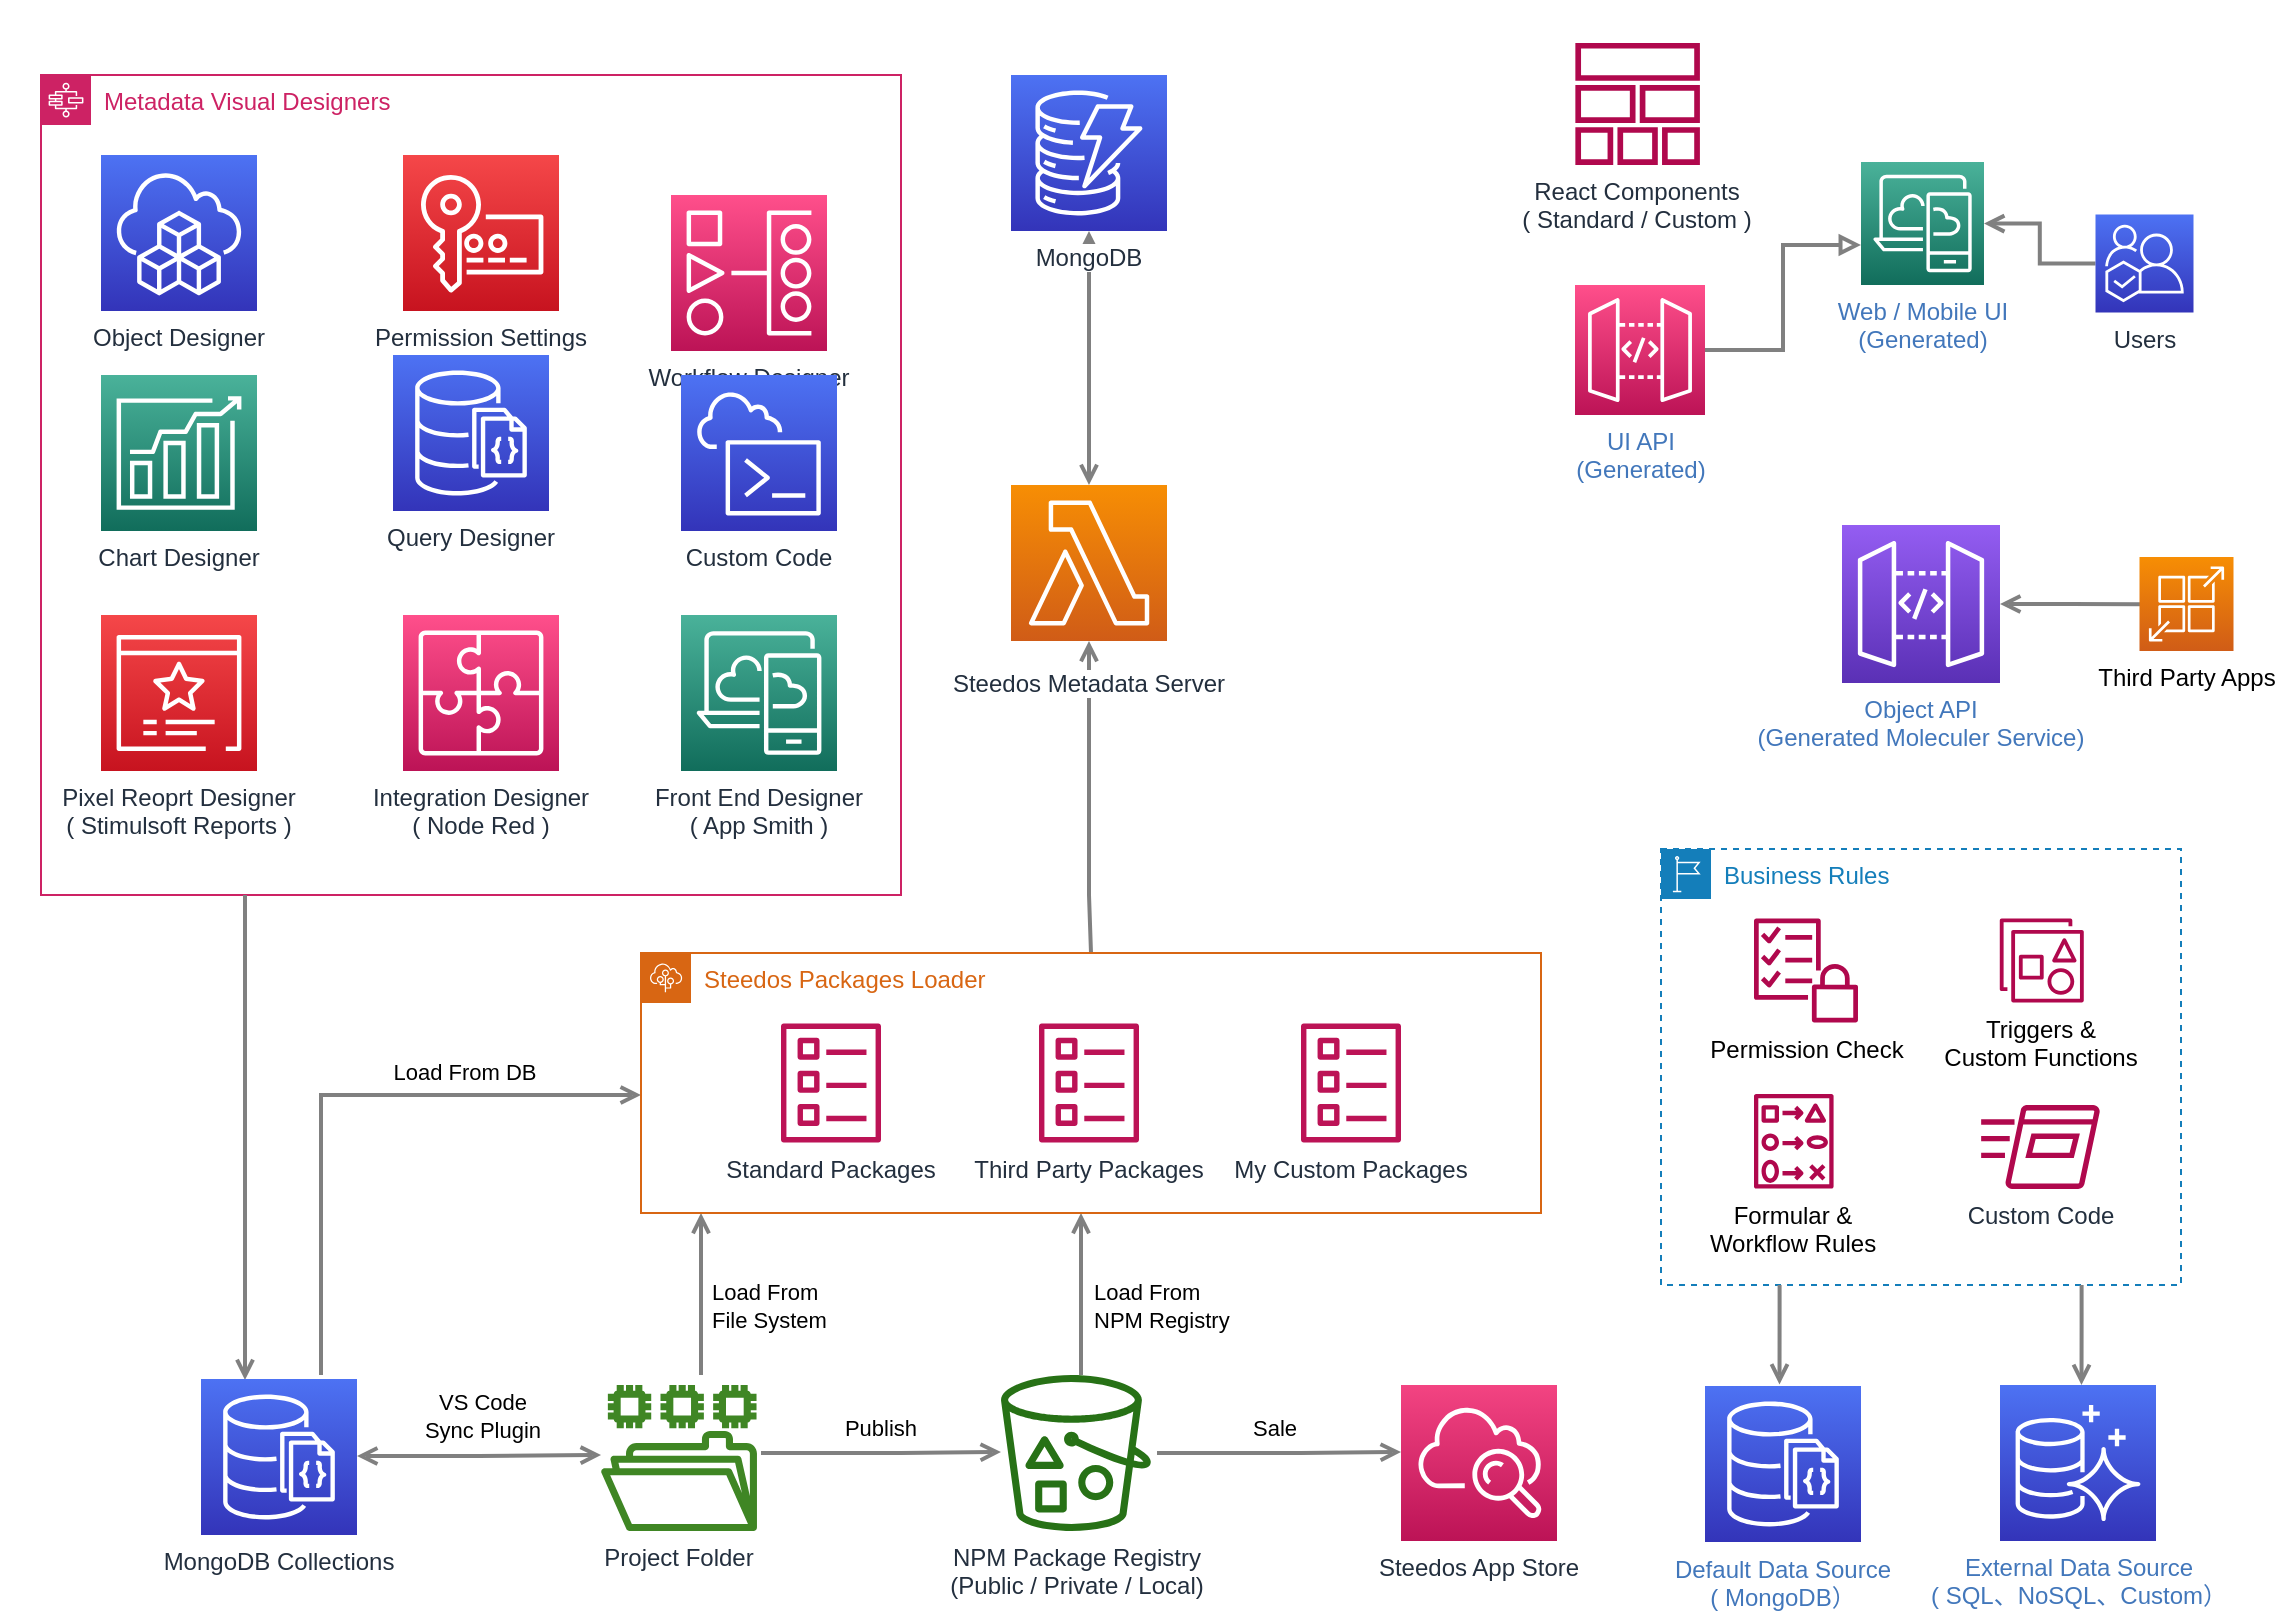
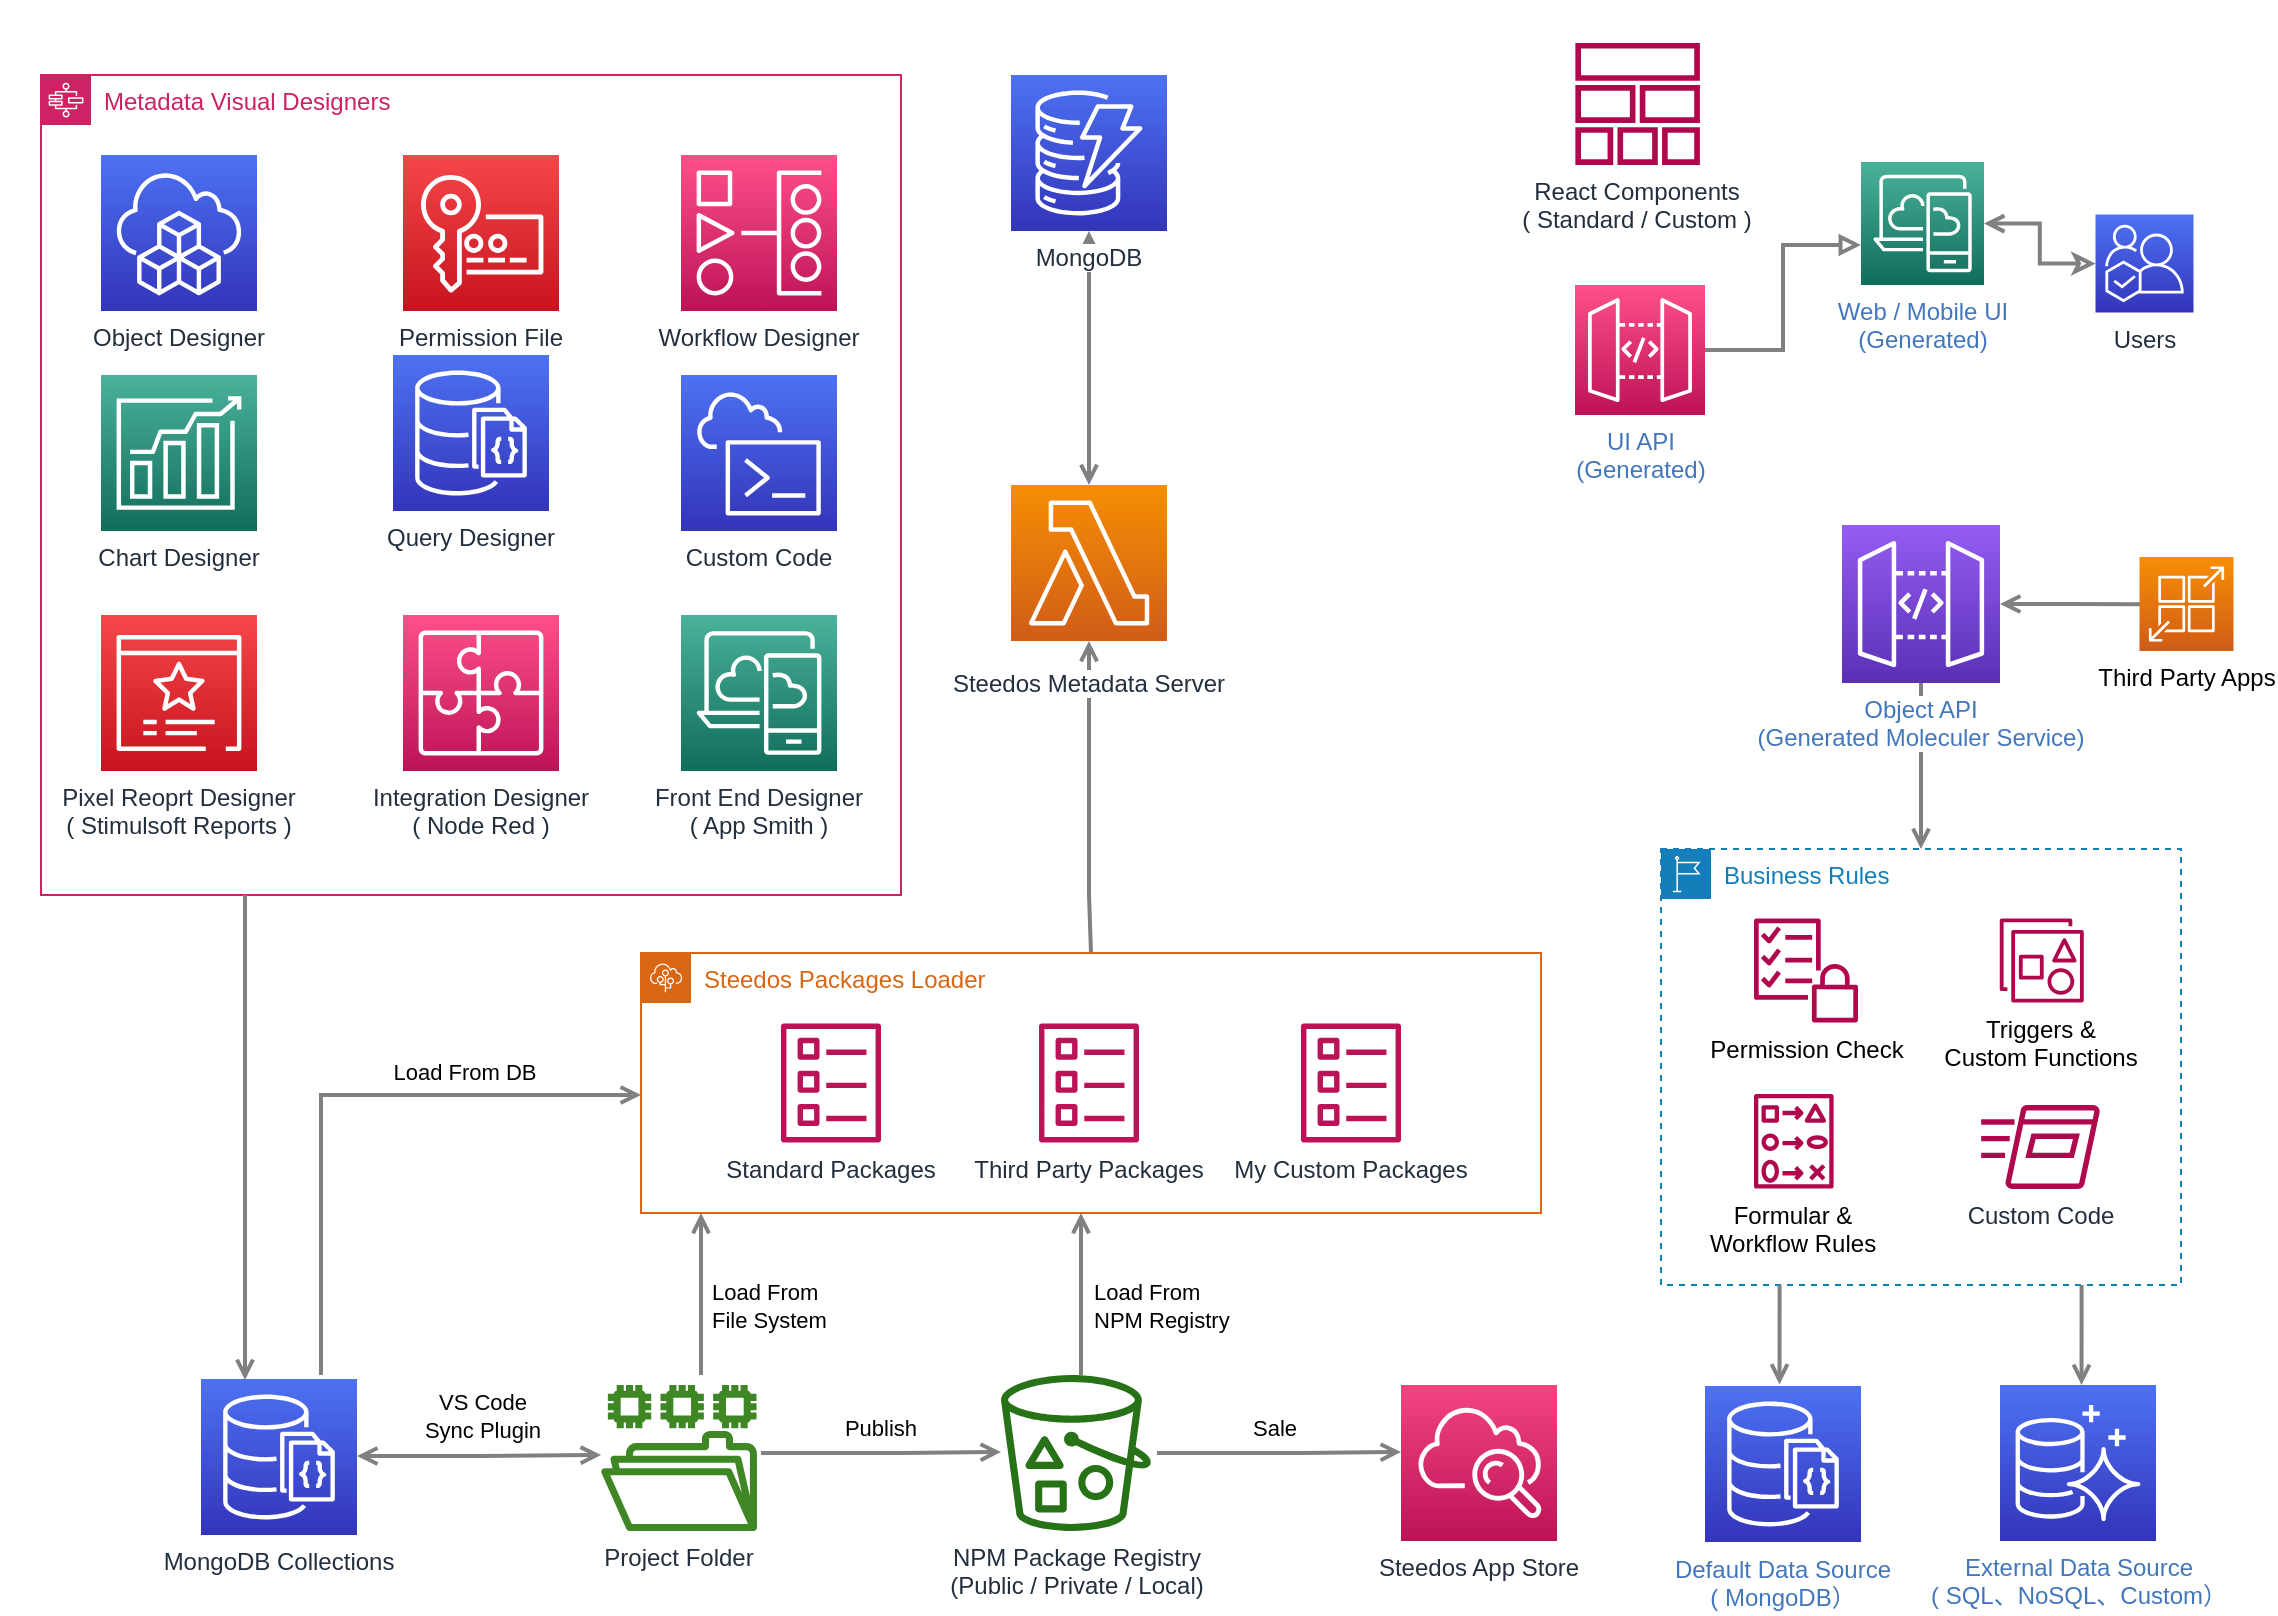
(2084, 264) -> (2076, 264)
(749, 273) -> (759, 233)
(482, 339) -> (482, 339)
none -> (1921, 795)
